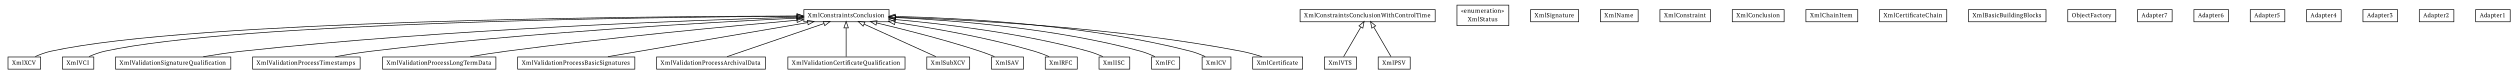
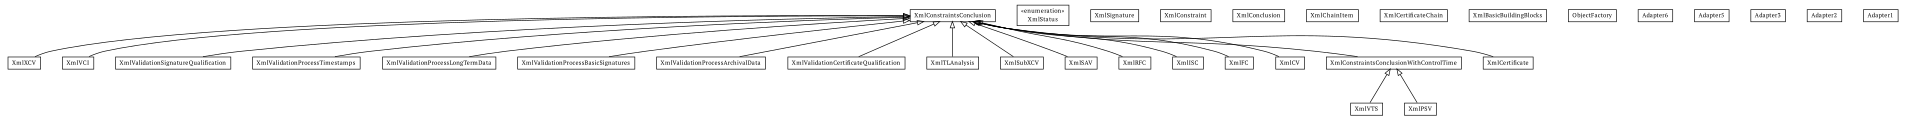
(1619, 15) -> none
(2155, 15) -> none
(2324, 15) -> none
none -> (1197, 43)
none -> (952, 63)
